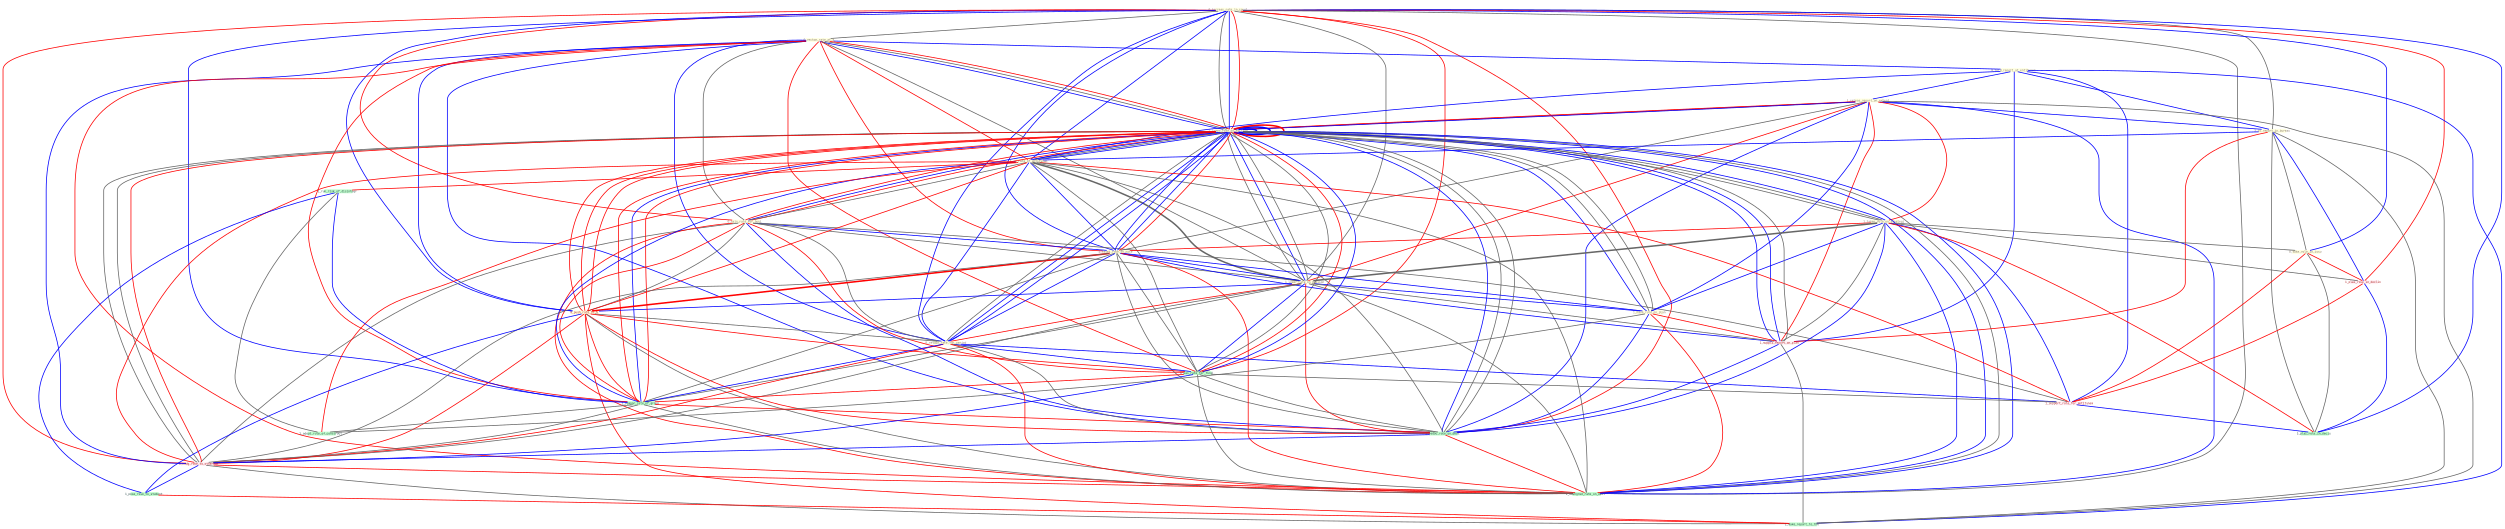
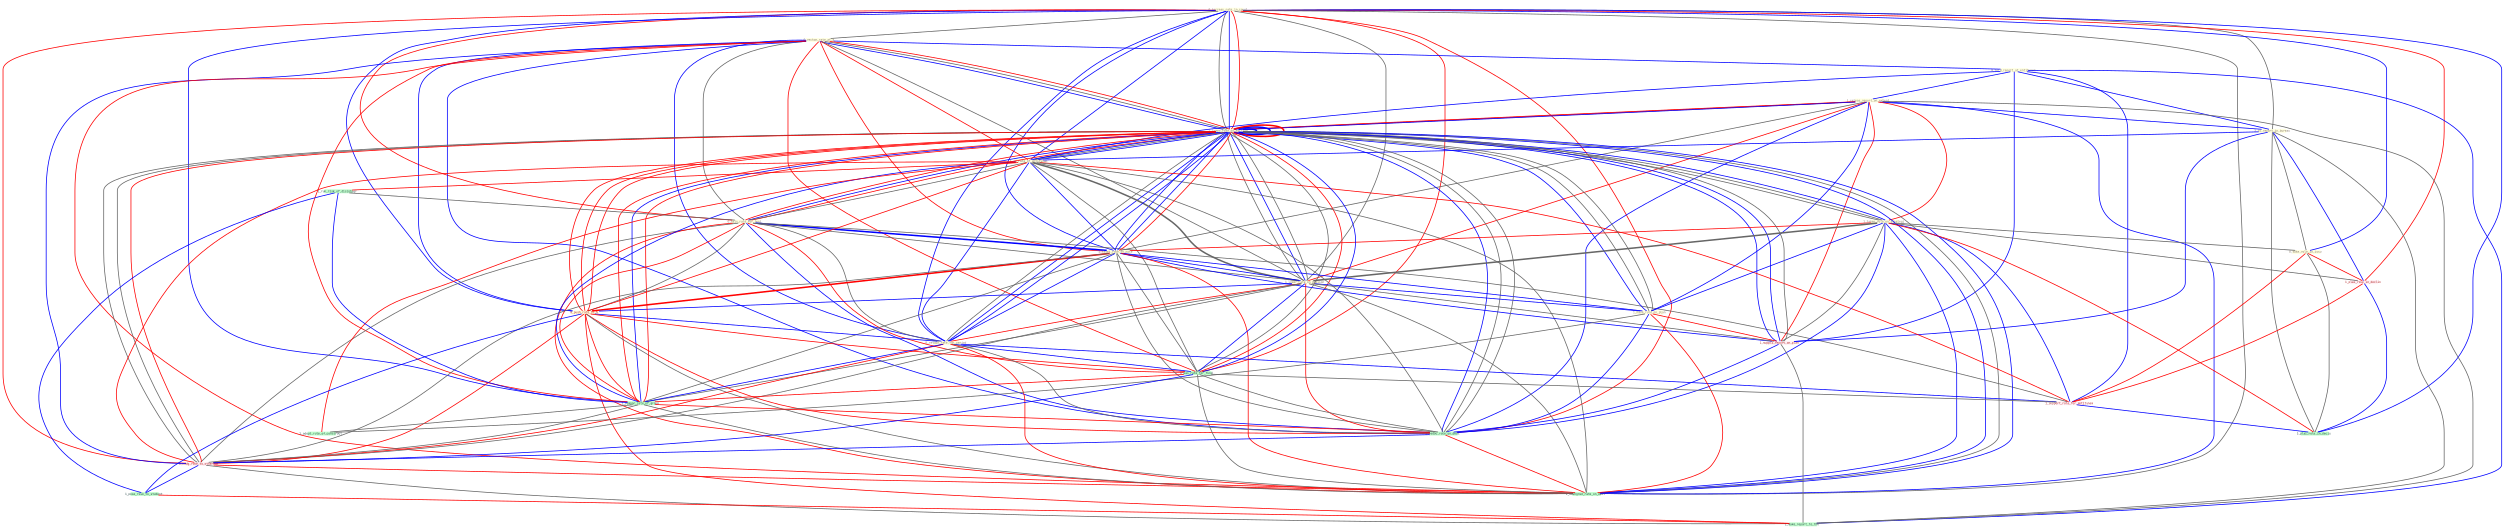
(931, 237) -> (931, 237)
(2094, 316) -> (2094, 316)
(245, 323) -> (542, 206)
(766, 328) -> (766, 328)
